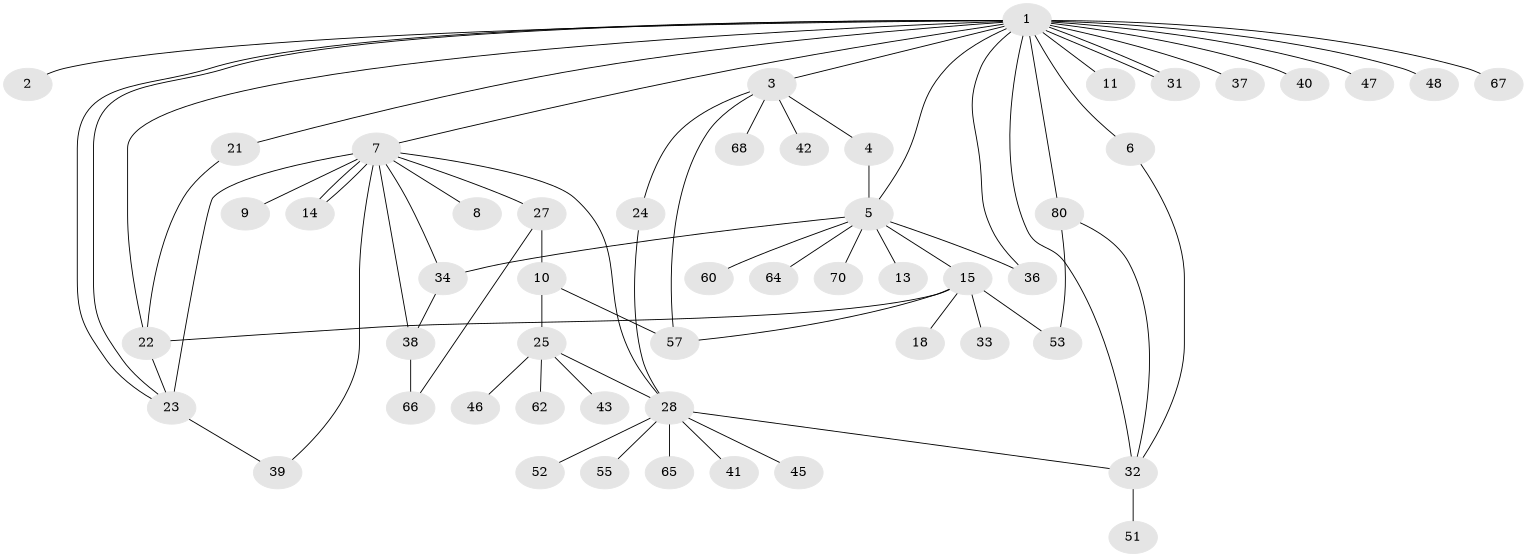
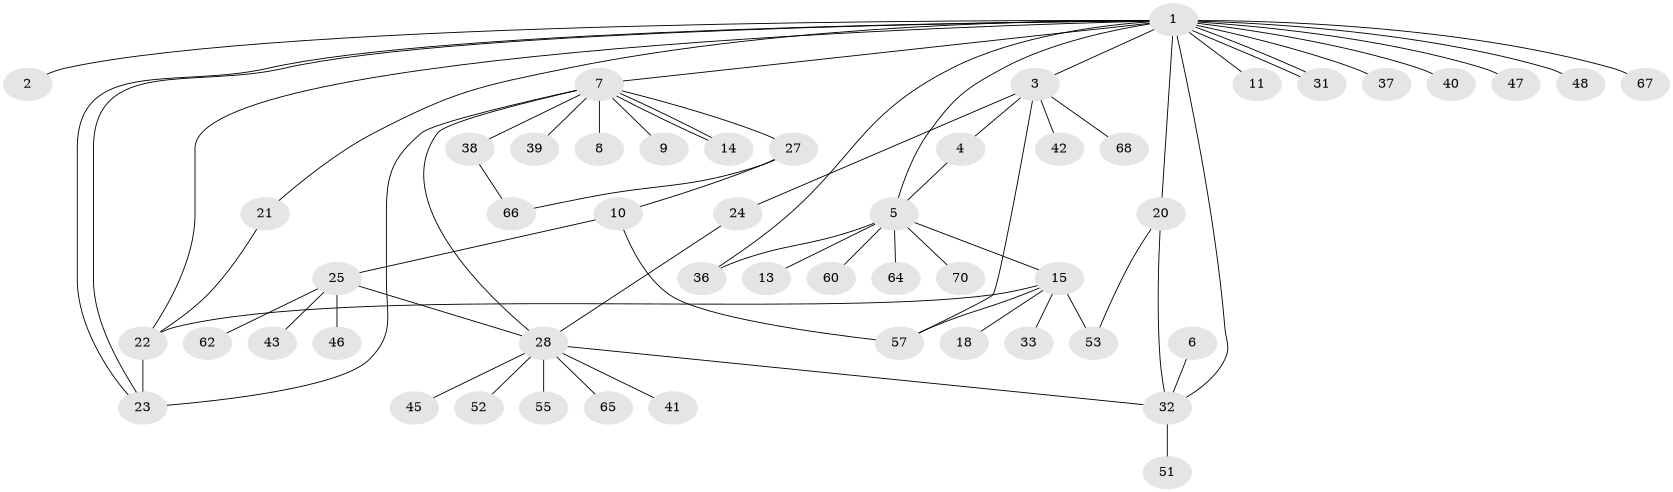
(1070, 90) -> none
(1059, 214) -> (1161, 214)
(443, 279) -> none
(225, 440) -> none
